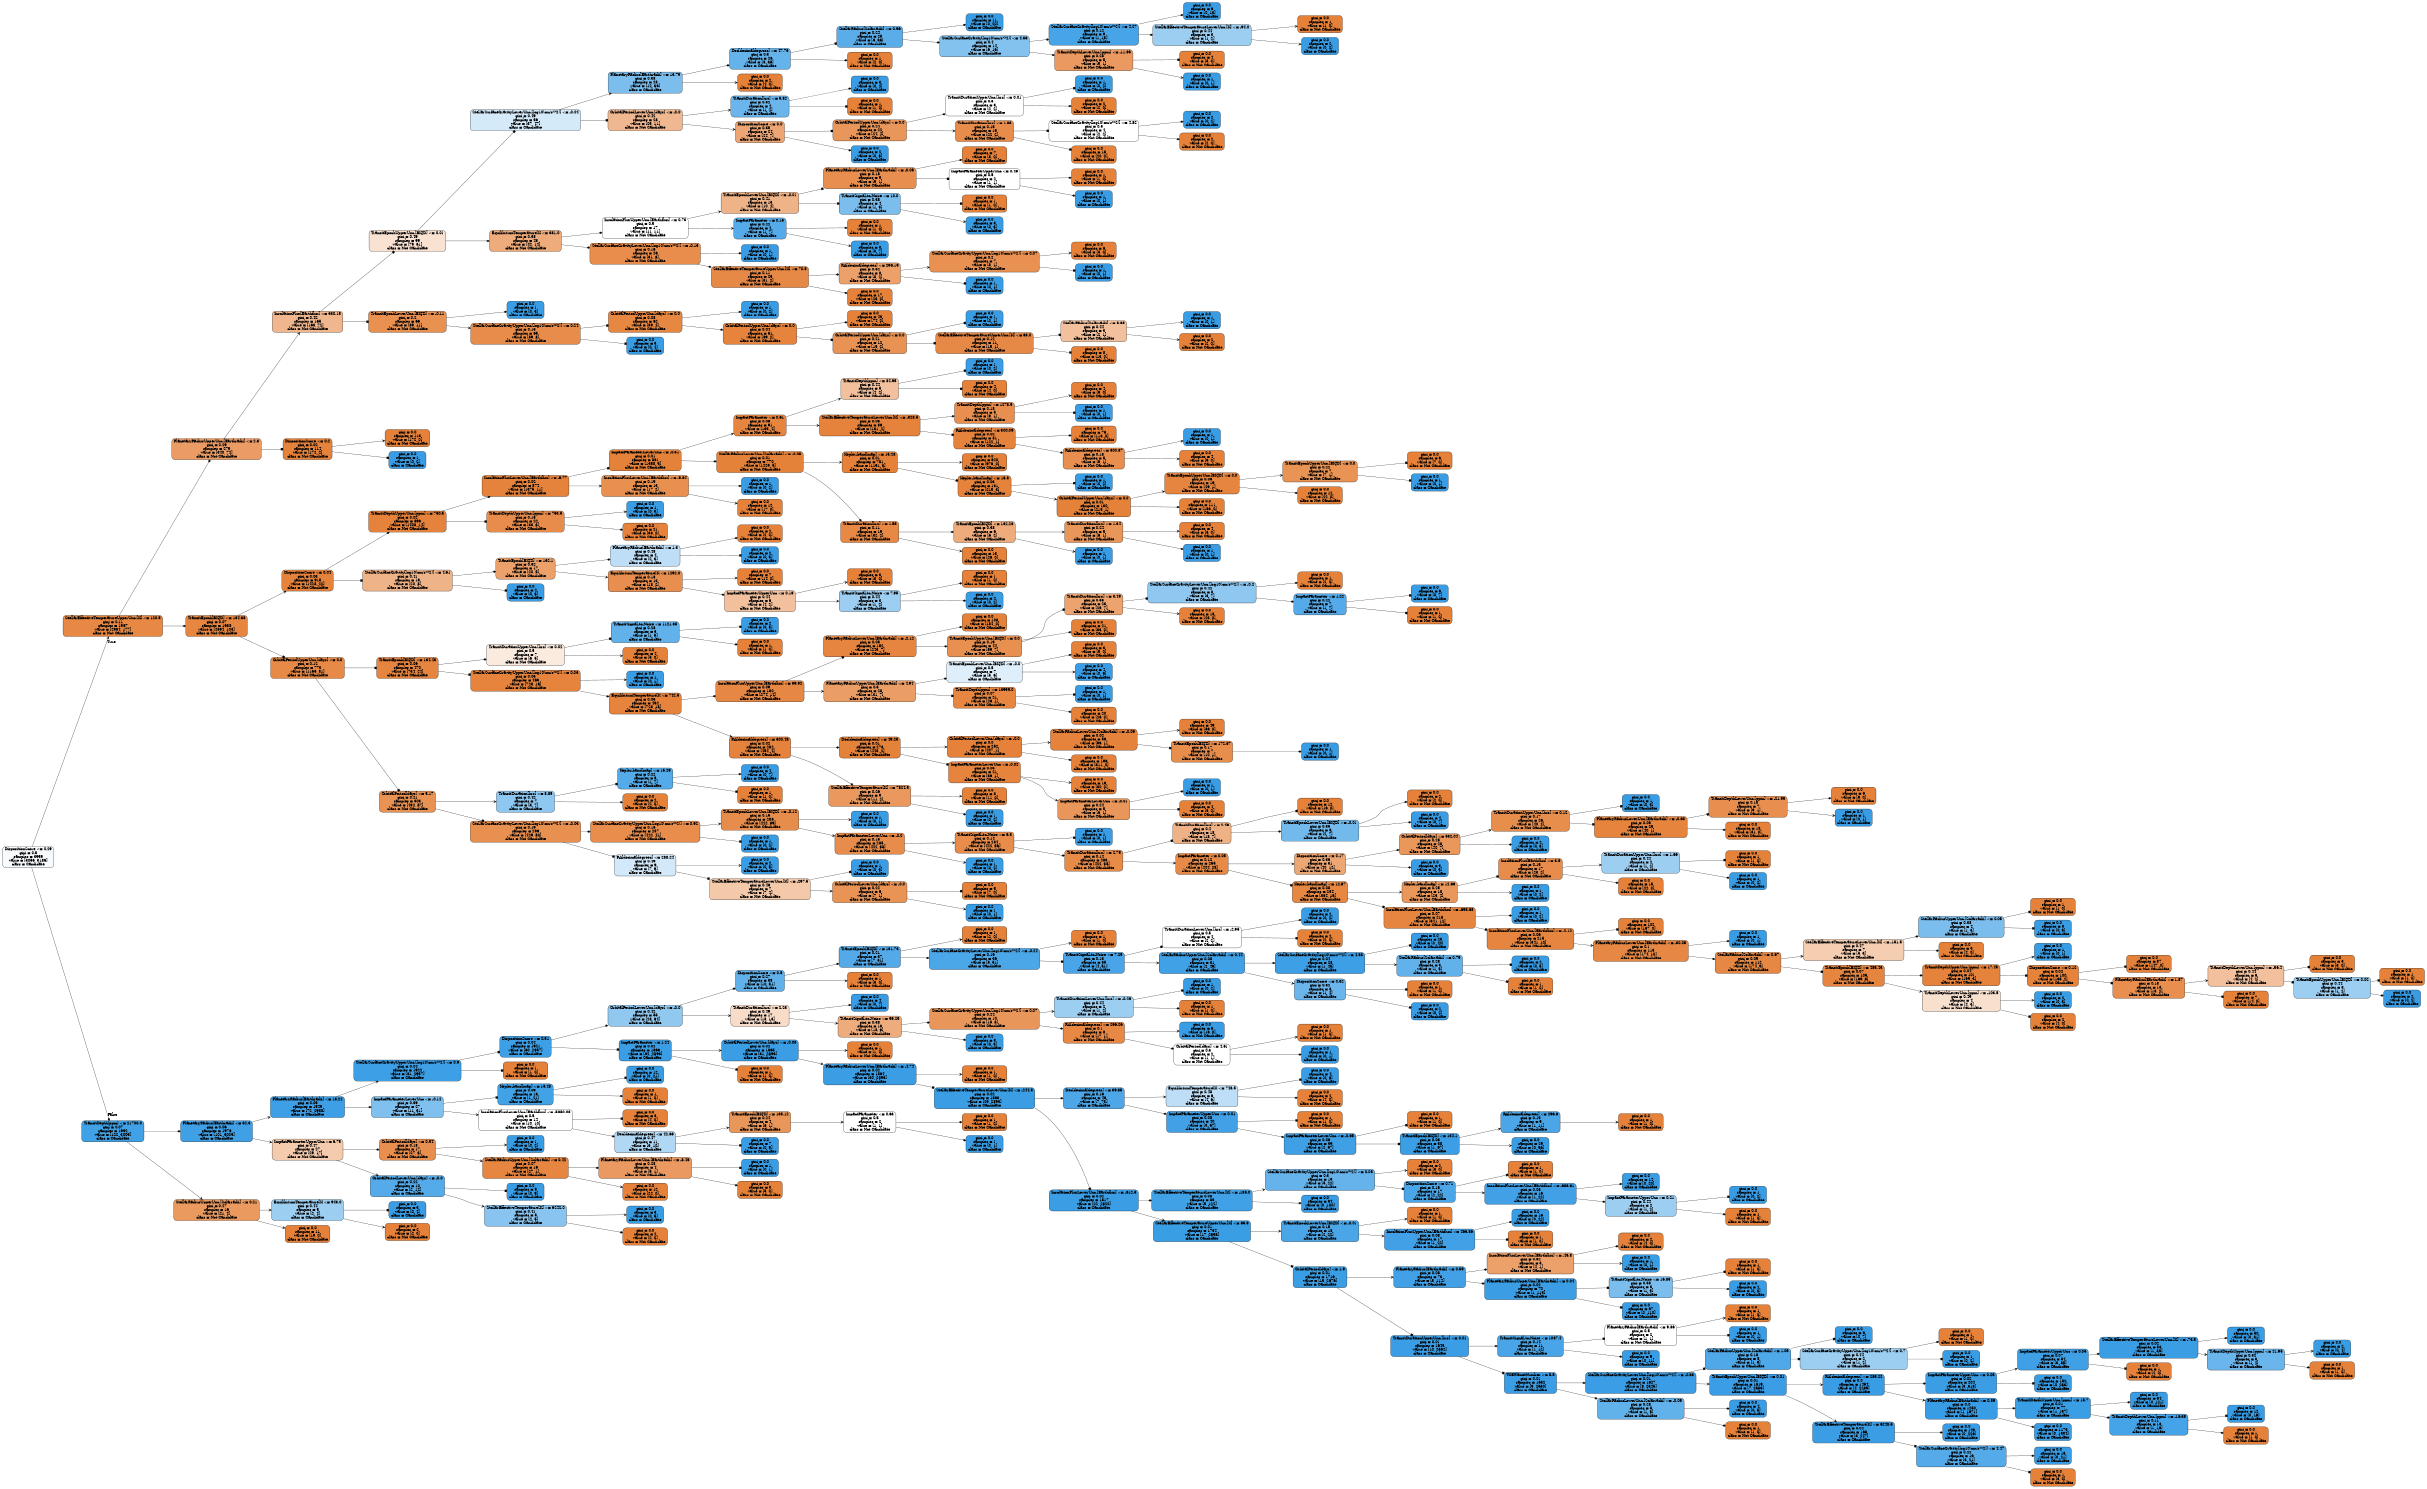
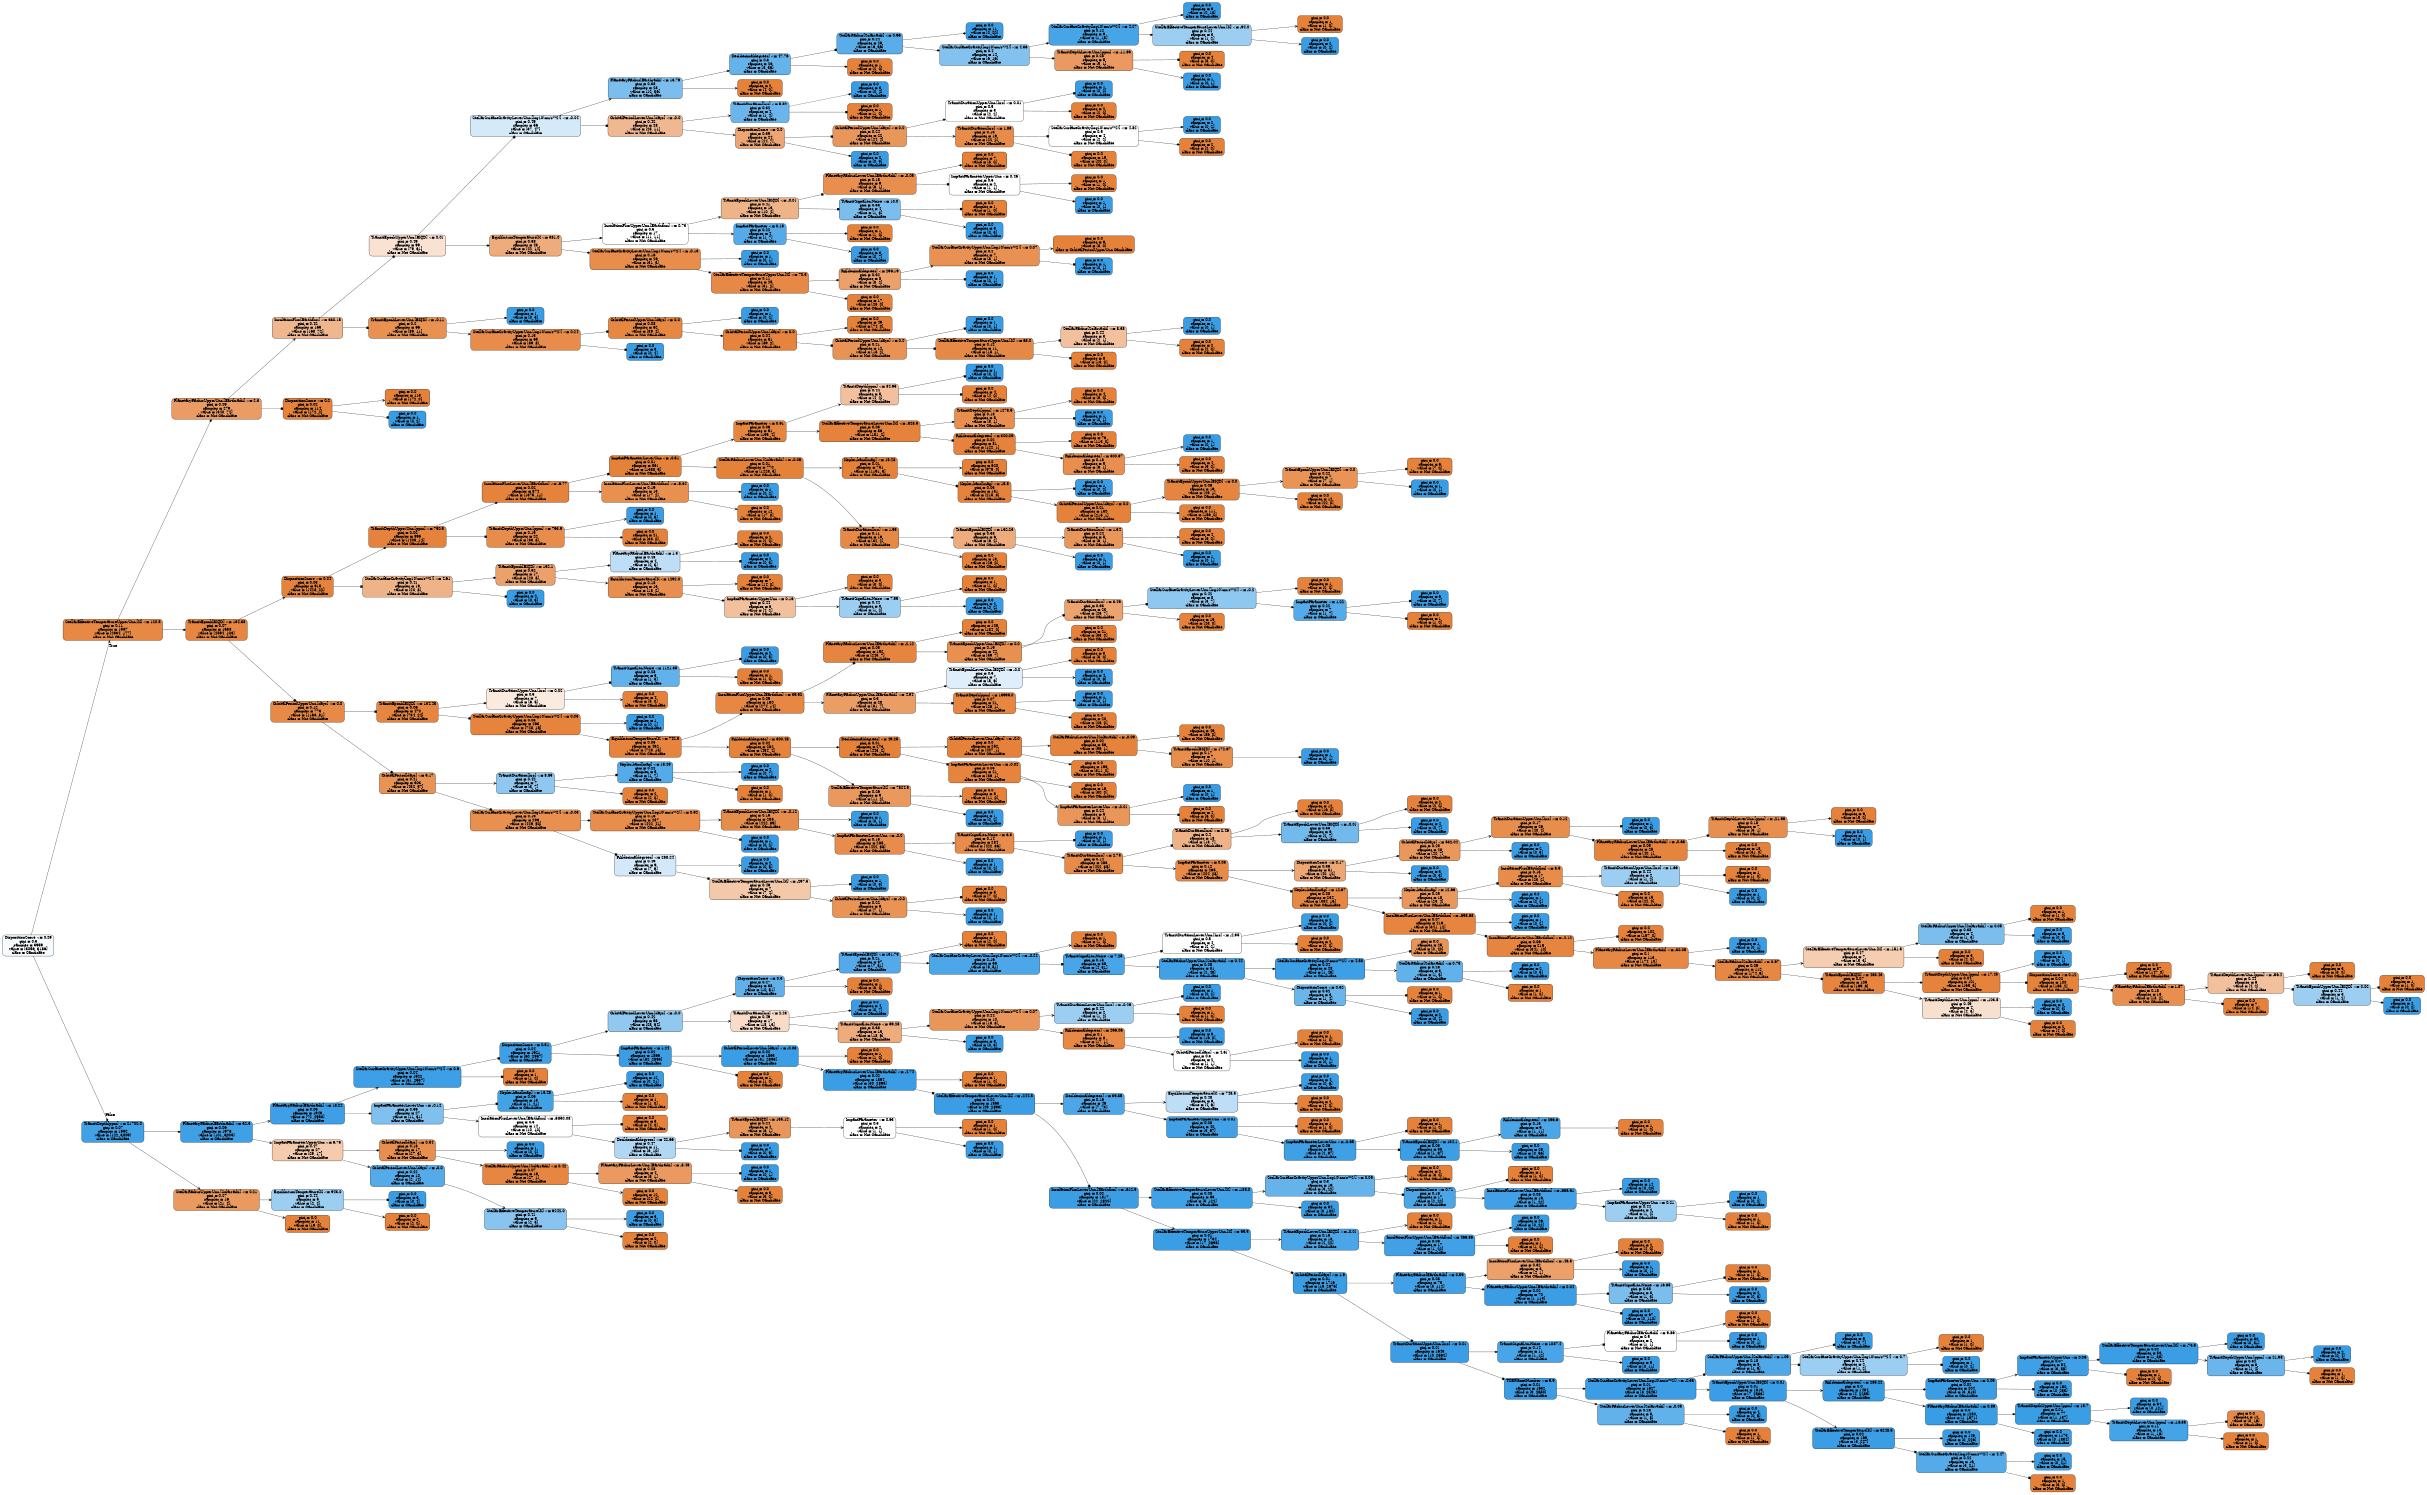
(1094, 251) -> (1094, 245)
(1430, 942) -> (1430, 948)
(525, 1192) -> none
(1530, 1218) -> (1530, 1224)
(2246, 1414) -> (2246, 1420)
